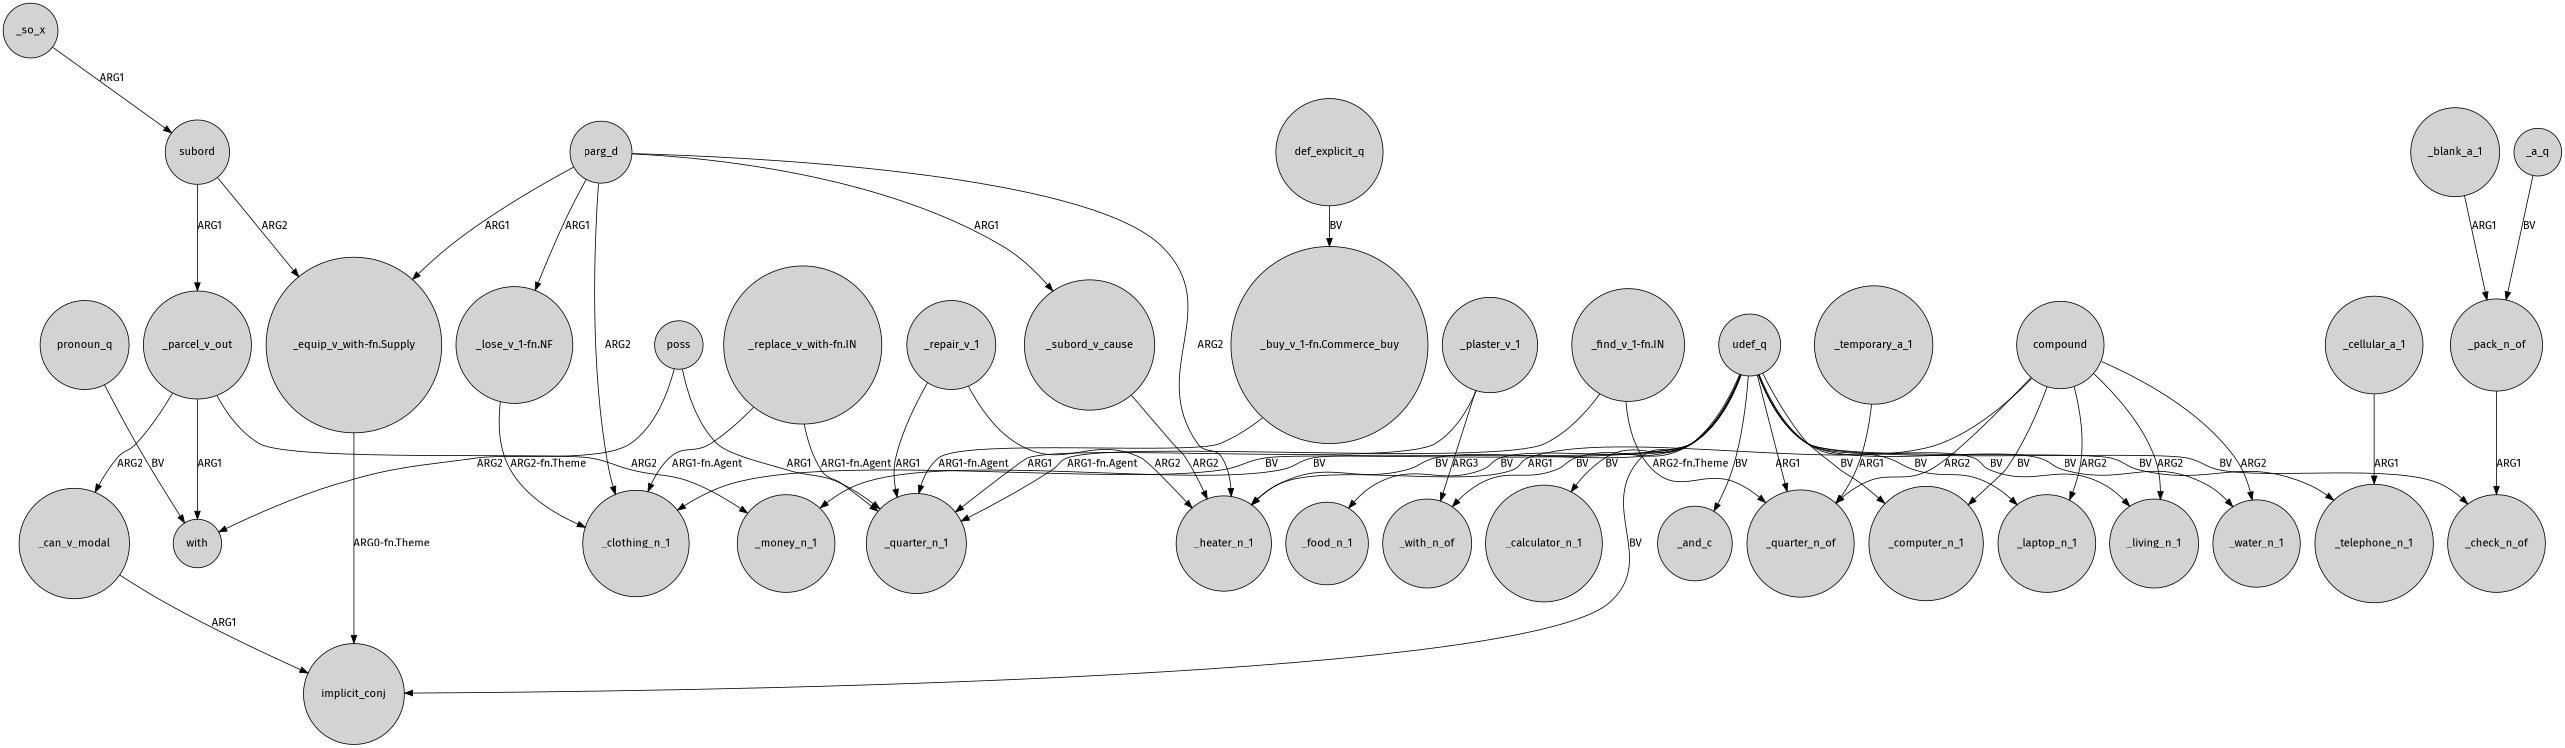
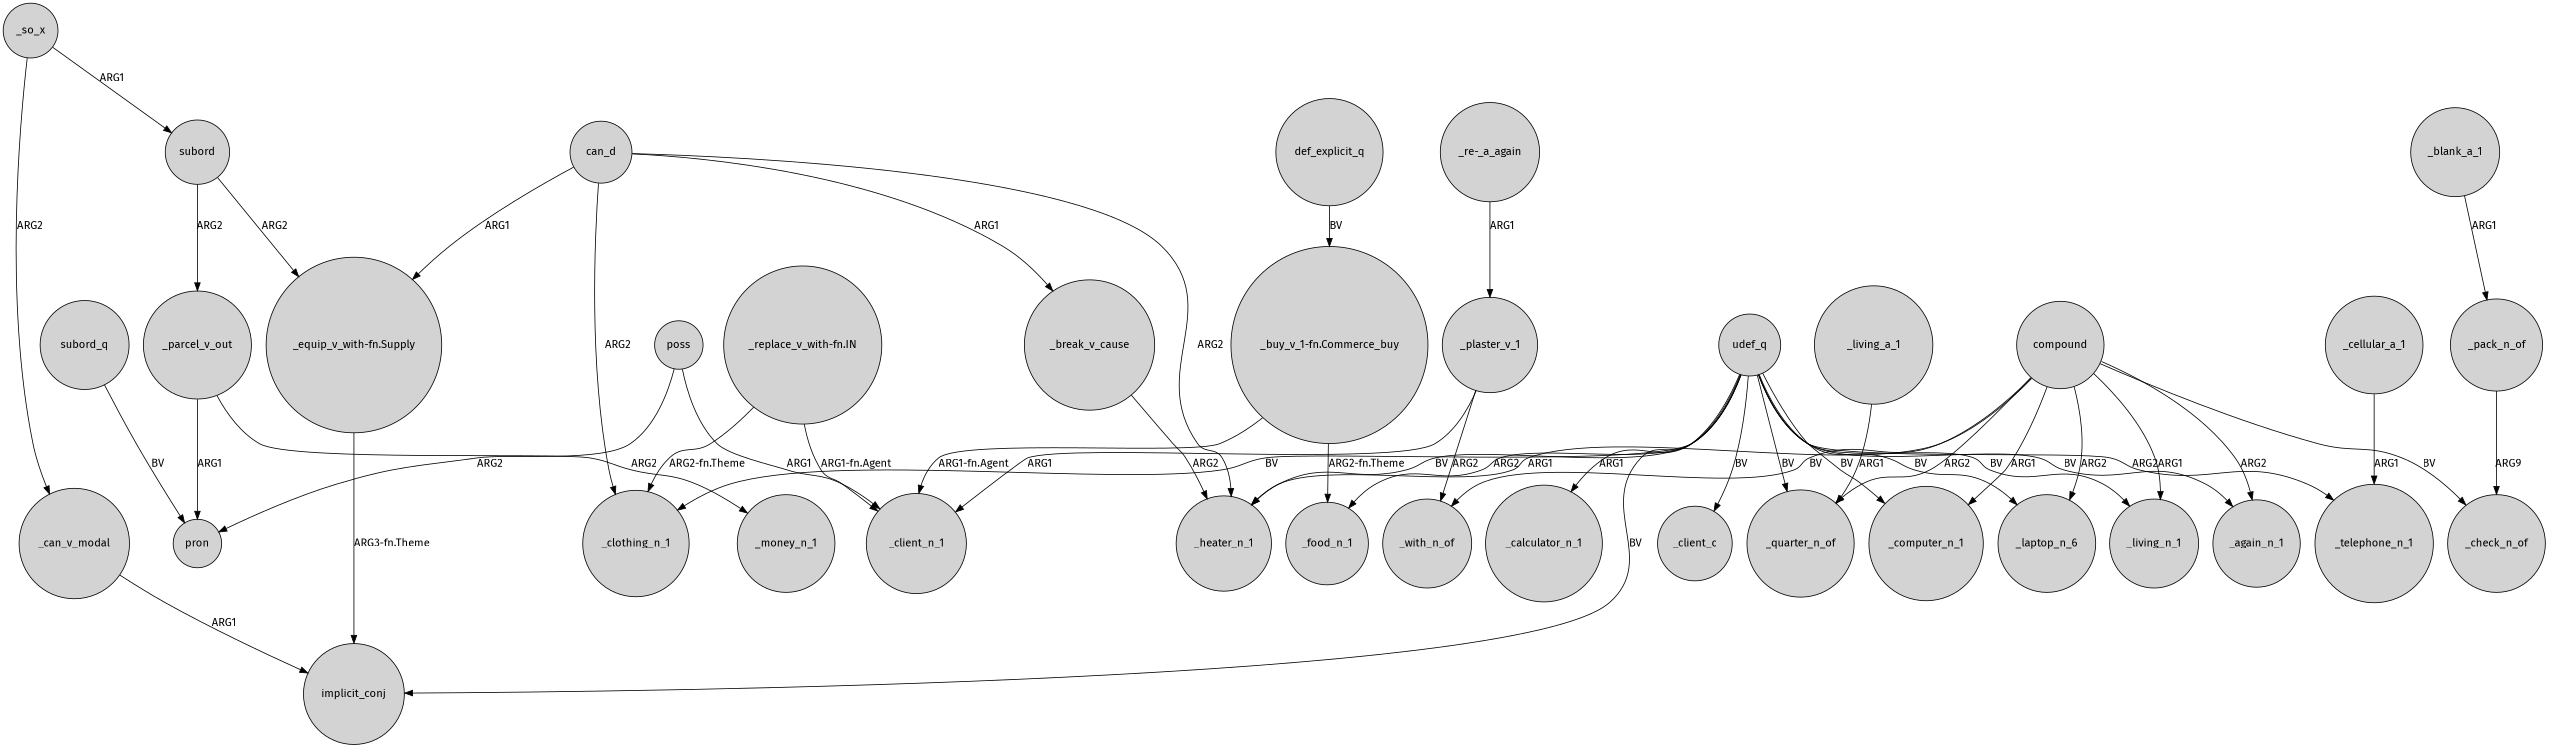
(601, 152) -> (601, 152)
none -> (1490, 152)
(2538, 152) -> none
(210, 226) -> (210, 226)
(85, 345) -> (85, 345)
(514, 345) -> none
(951, 345) -> none
(1090, 345) -> (1090, 345)
(1628, 345) -> none
(1874, 345) -> (1874, 345)
(140, 439) -> (16, 274)
(2133, 456) -> (2282, 433)
(1299, 463) -> none
(707, 464) -> (707, 464)
(1466, 464) -> (1466, 464)
(1507, 464) -> (1507, 464)
(1565, 464) -> (1755, 477)
(1612, 464) -> (1612, 464)
(1788, 464) -> (1788, 464)
(2023, 464) -> (2023, 464)
(2145, 464) -> (2145, 464)
(2170, 464) -> (2170, 464)
(2509, 464) -> (2509, 464)
none -> (1328, 466)
(197, 544) -> (197, 544)
(392, 544) -> (392, 544)
(916, 544) -> (916, 544)
(1695, 544) -> (1695, 544)
(2047, 544) -> (2047, 544)
(2257, 544) -> (2257, 544)
